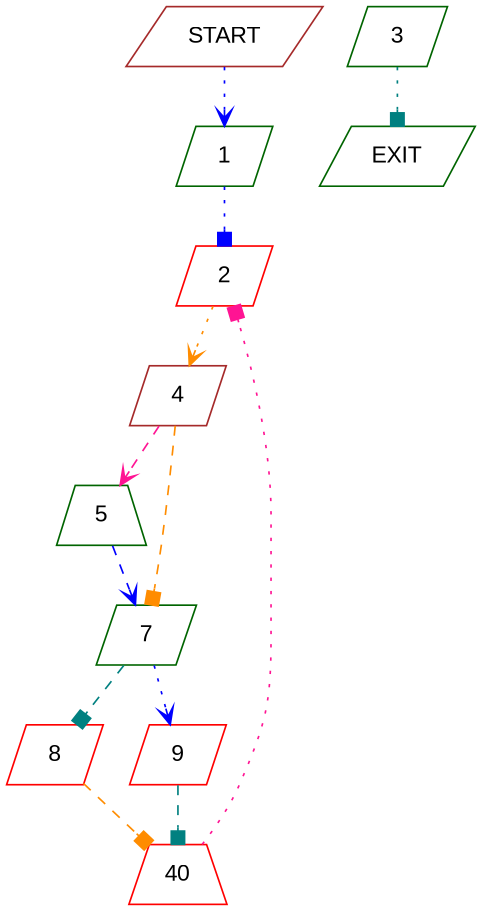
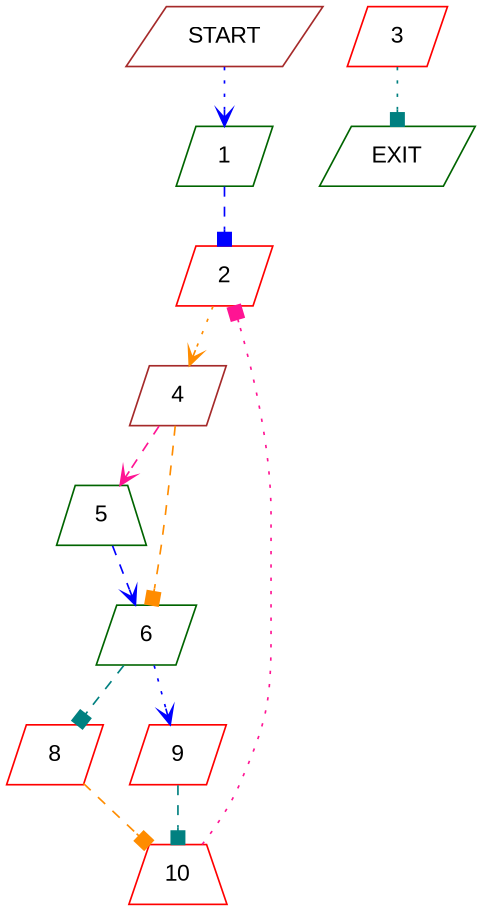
(397, 37) -> (397, 37)
(224, 208) -> (224, 208)
(146, 635) -> (146, 635)
(178, 874) -> (178, 874)
